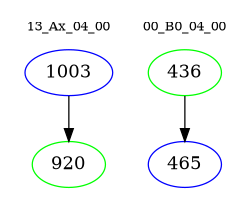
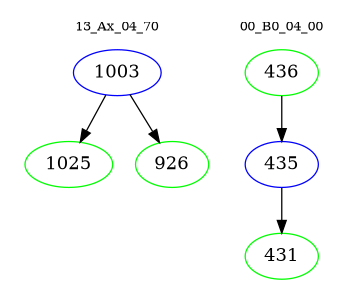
(69, 27) -> (117, 27)
none -> (69, 164)
(69, 164) -> (172, 164)
(185, 164) -> (282, 164)
none -> (282, 256)
